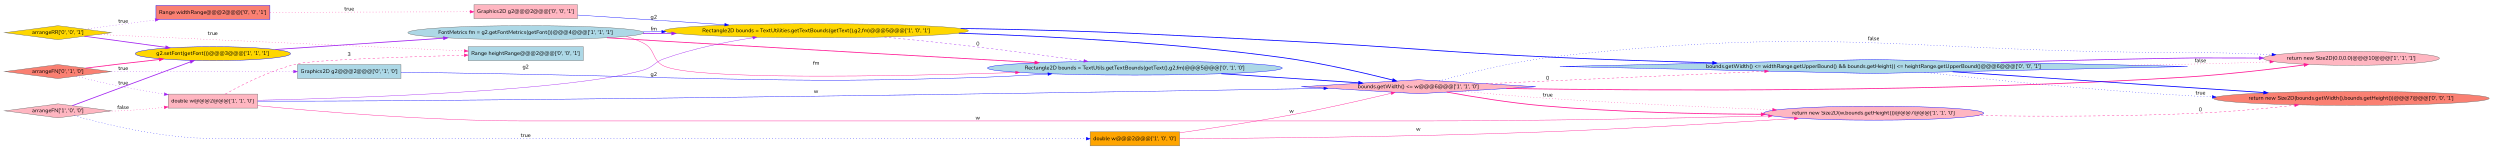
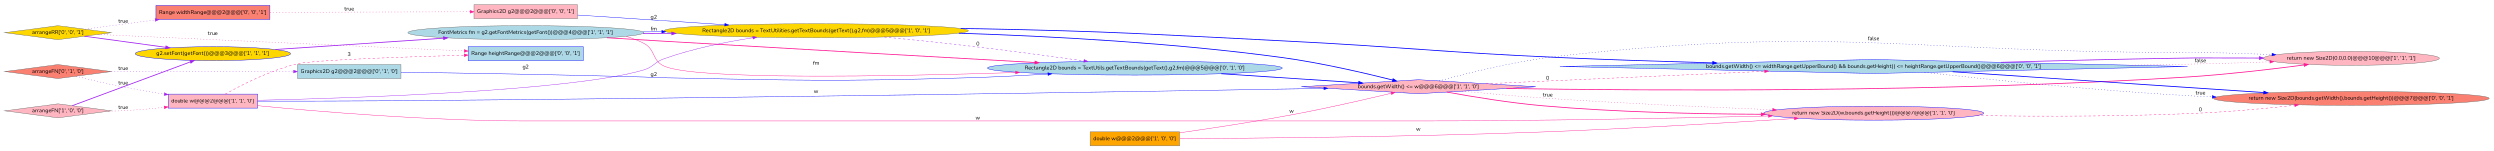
(526, 54) -> (526, 54)
(122, 64) -> none
(213, 101) -> (213, 101)
(123, 108) -> (123, 108)
(579, 138) -> none
